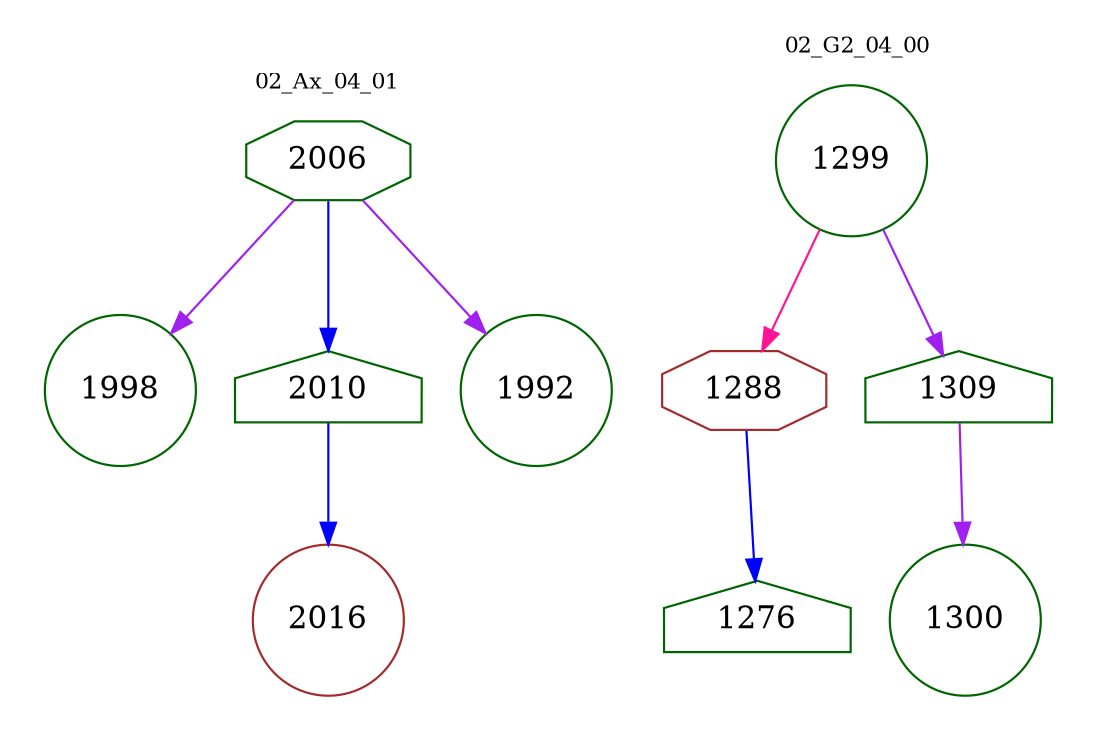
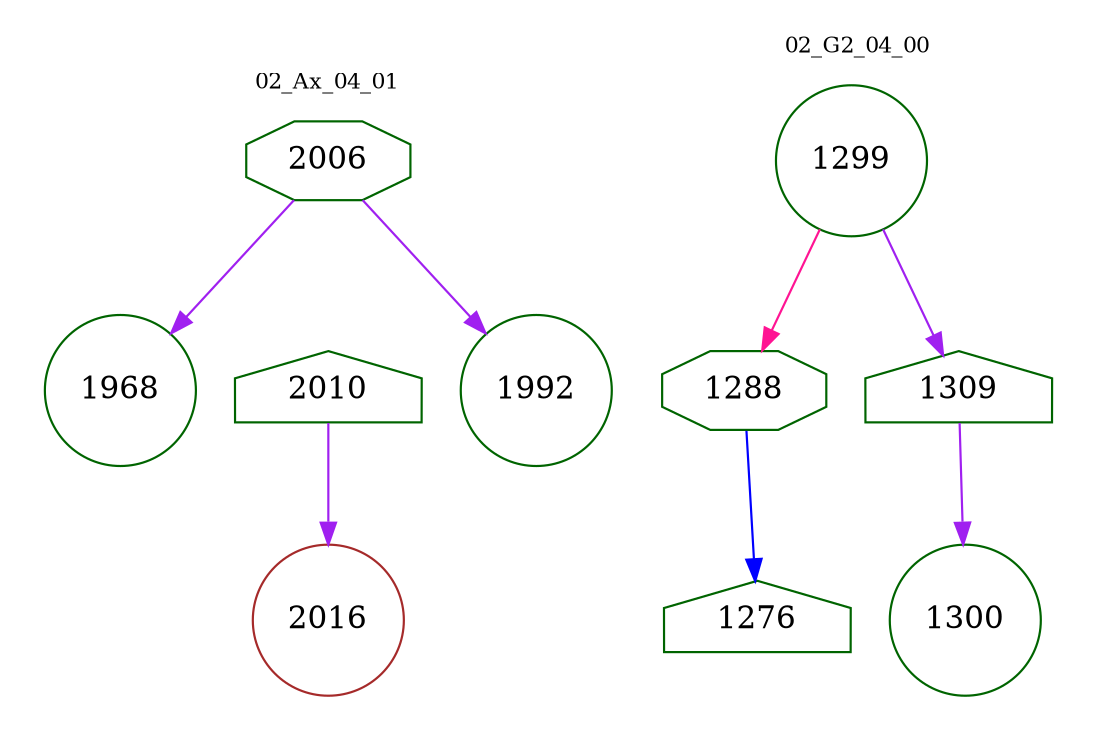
(328, 265) -> none
(120, 390) -> (120, 390)
(744, 390) -> (744, 390)
(328, 472) -> (328, 472)
